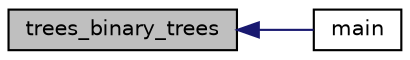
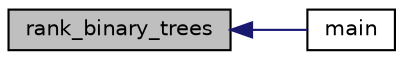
(123, 30) -> (120, 30)
